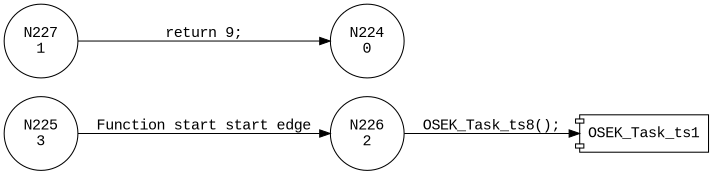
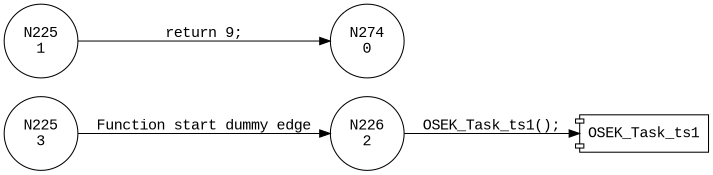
(41, 41) -> (41, 41)
(367, 41) -> (367, 41)
(204, 126) -> (204, 126)
(492, 126) -> (492, 126)
